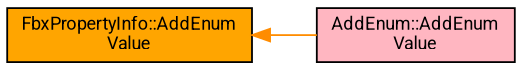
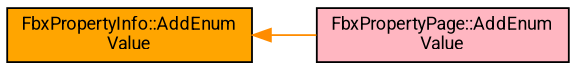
(416, 35) -> (443, 35)
